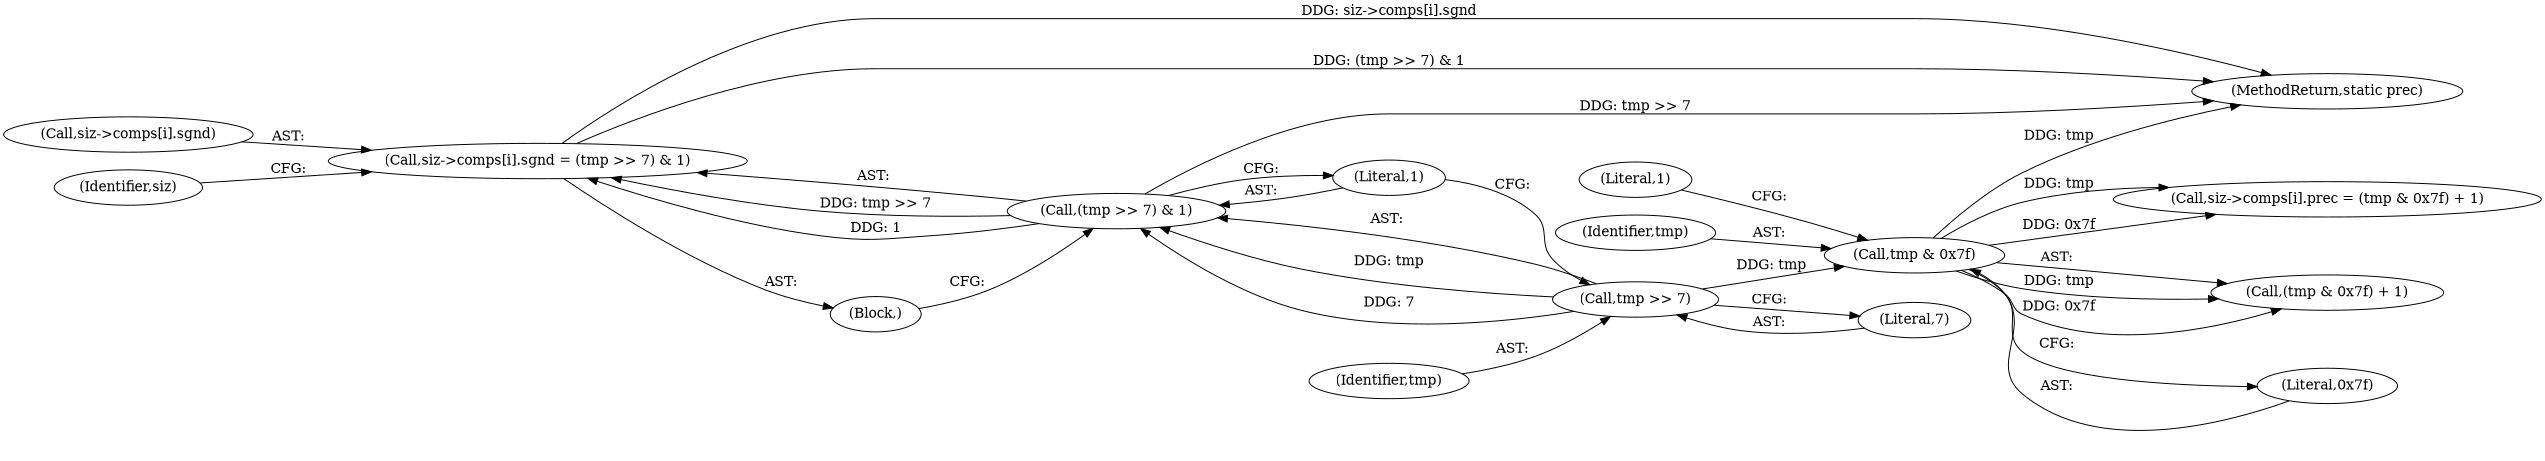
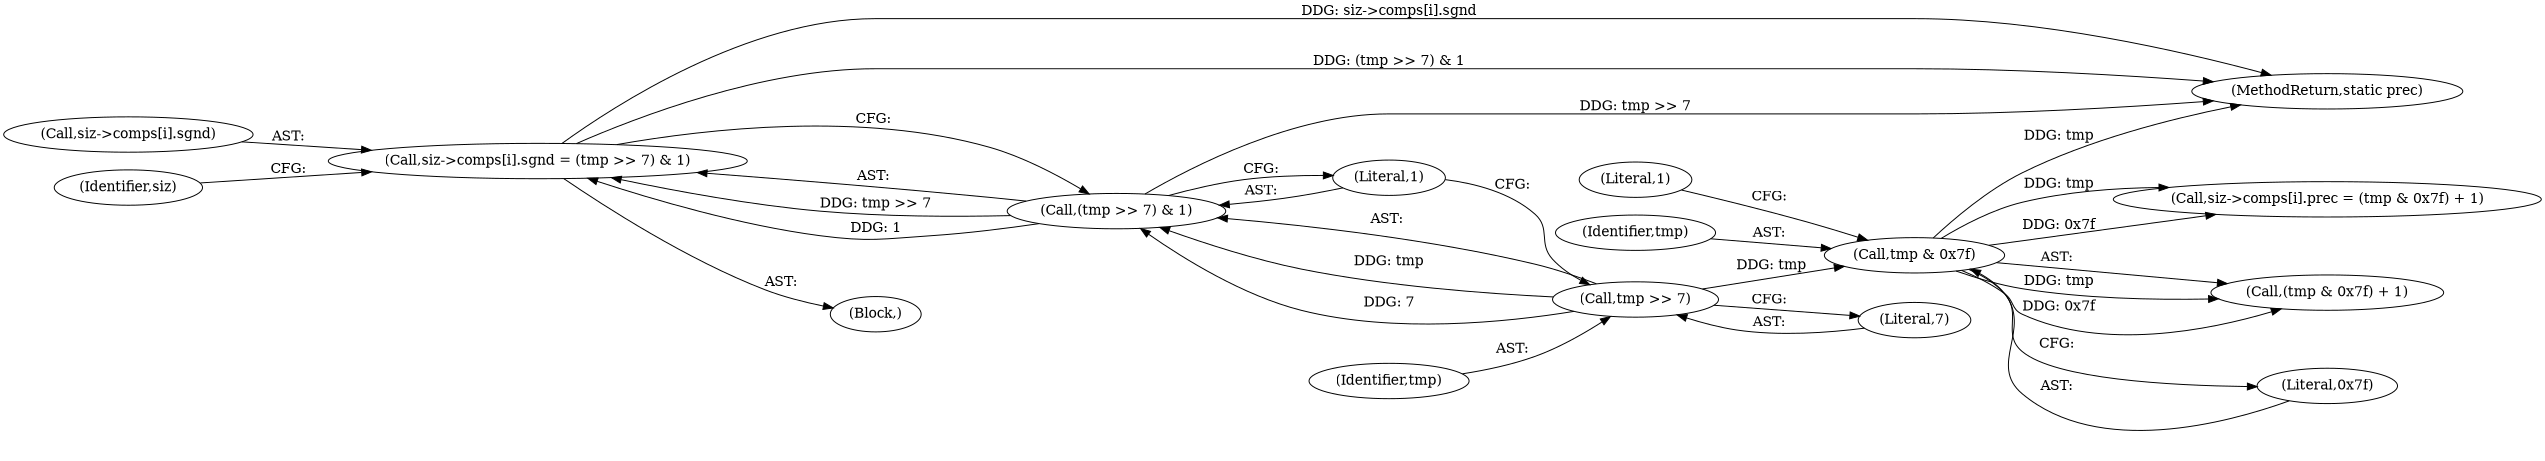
(1006, 282) -> (854, 127)
